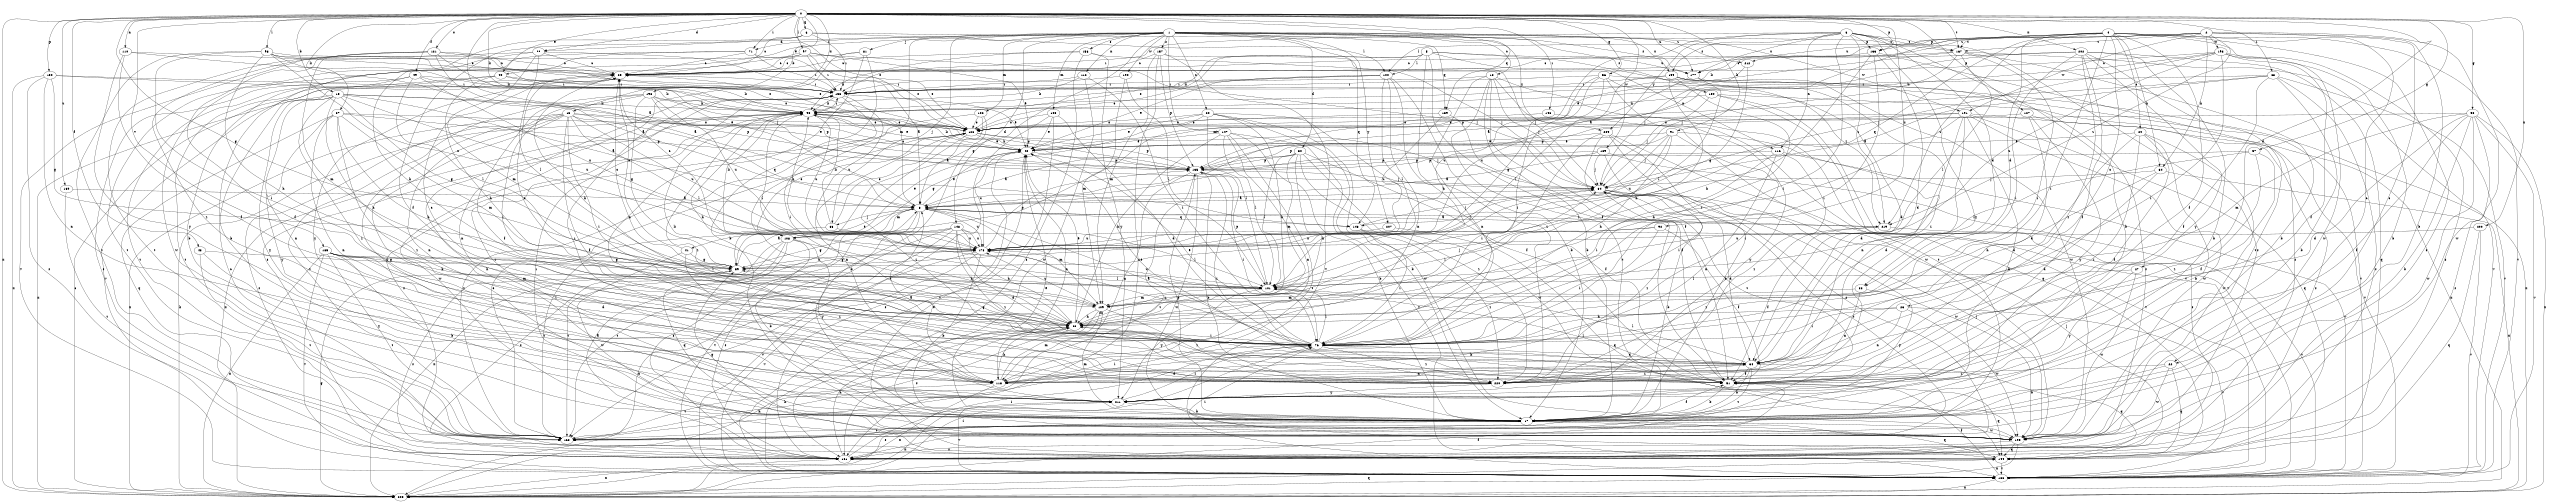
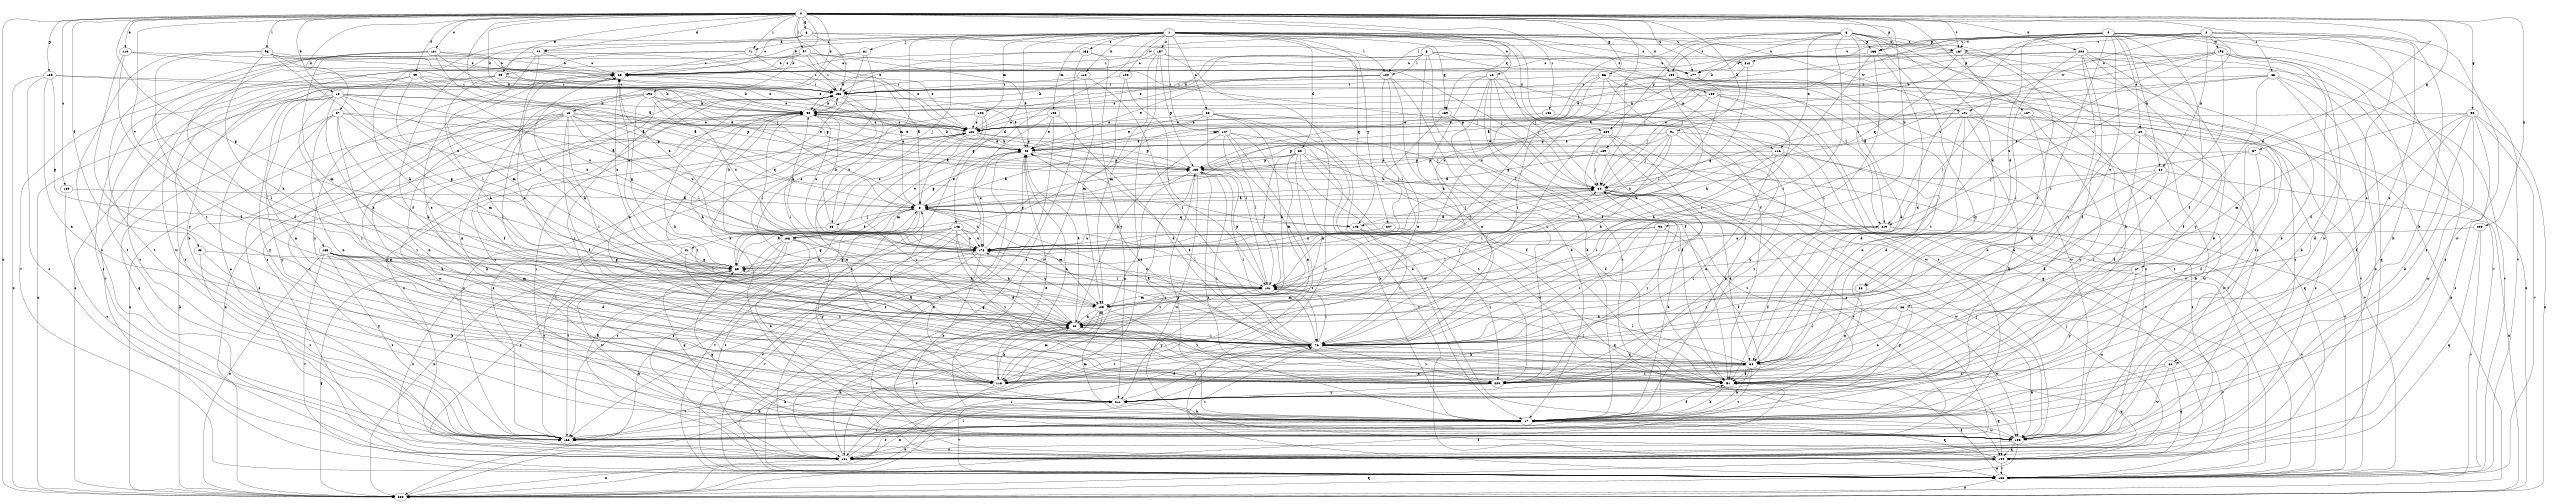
none -> (1590, 123)
(607, 368) -> none
